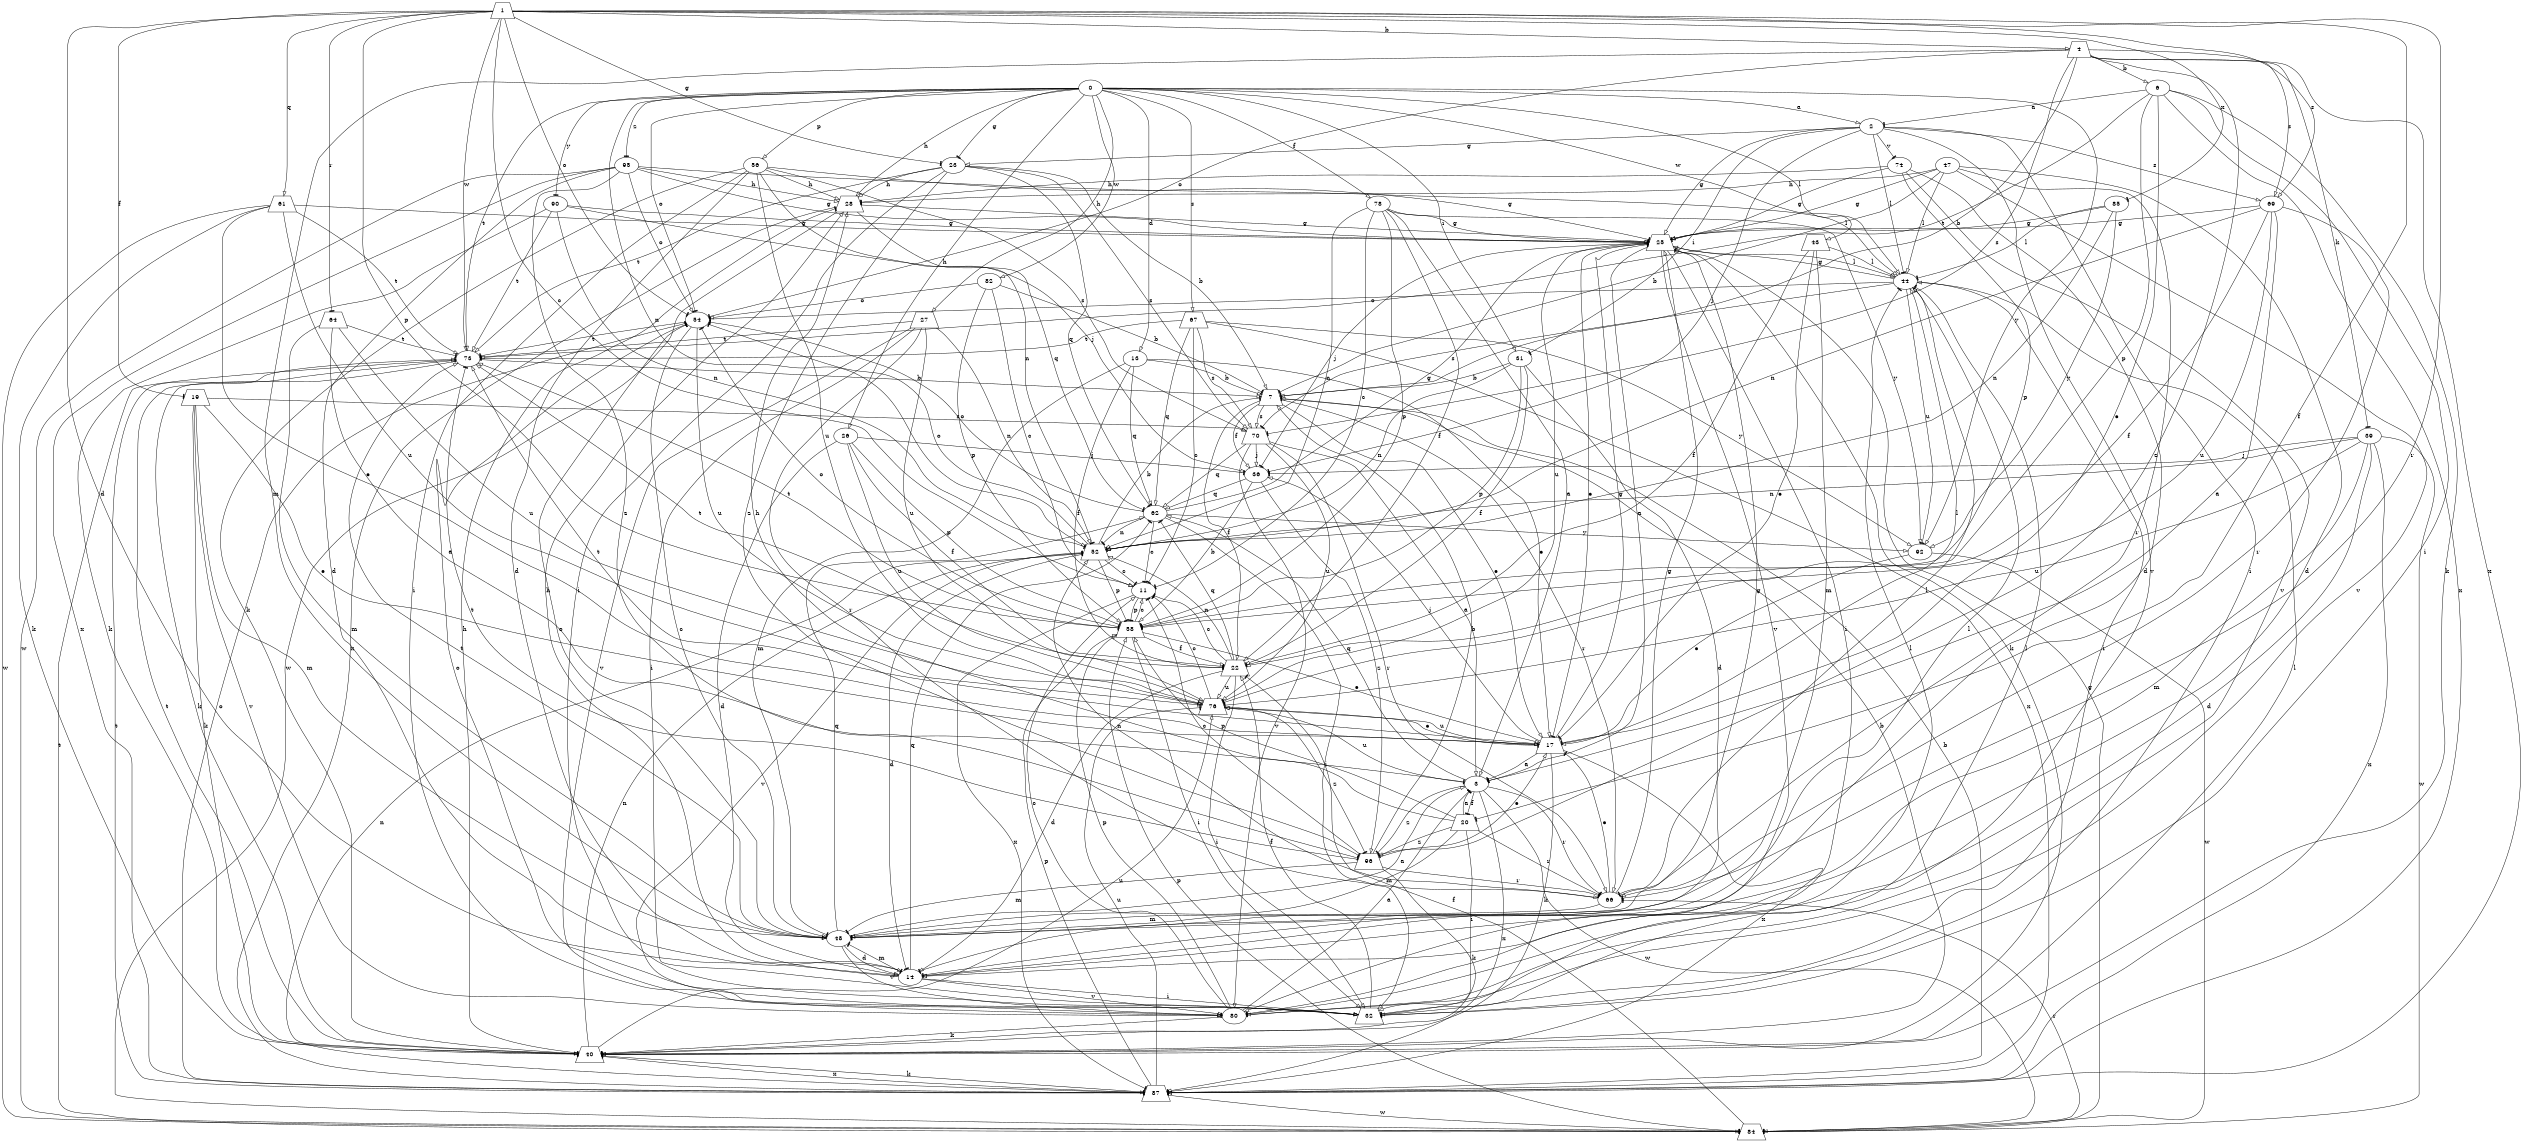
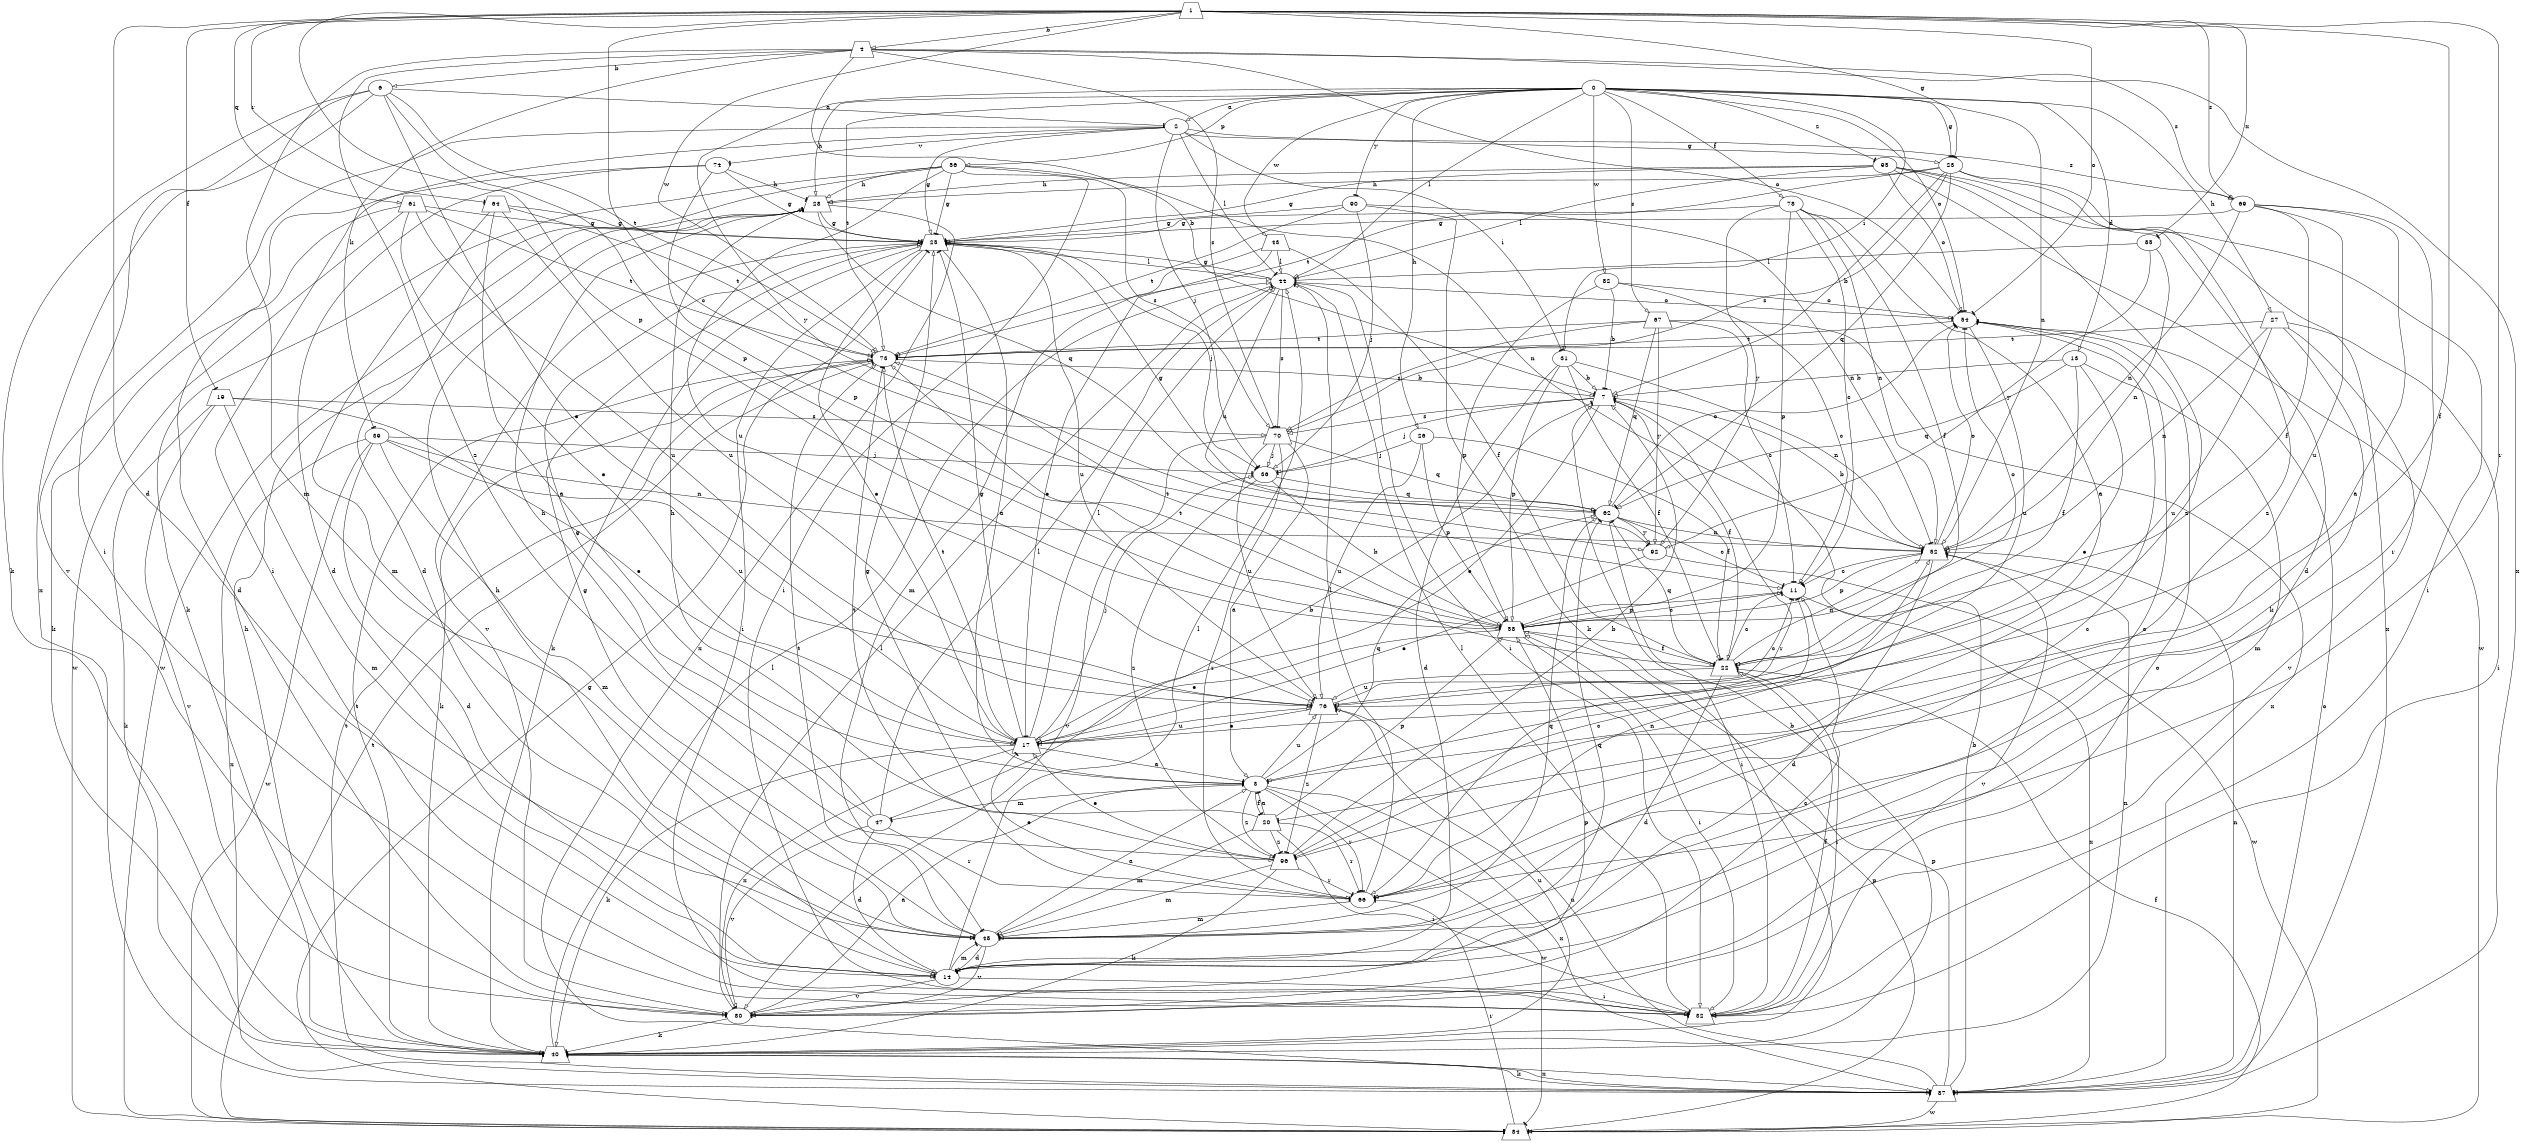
(1998, 224) -> (609, 224)
(1236, 436) -> (1405, 436)
(541, 454) -> (479, 188)
(1394, 552) -> (1511, 493)
(2282, 591) -> (240, 591)
(851, 610) -> (2272, 610)
(725, 749) -> none
none -> (1068, 795)
(1705, 957) -> (820, 824)
